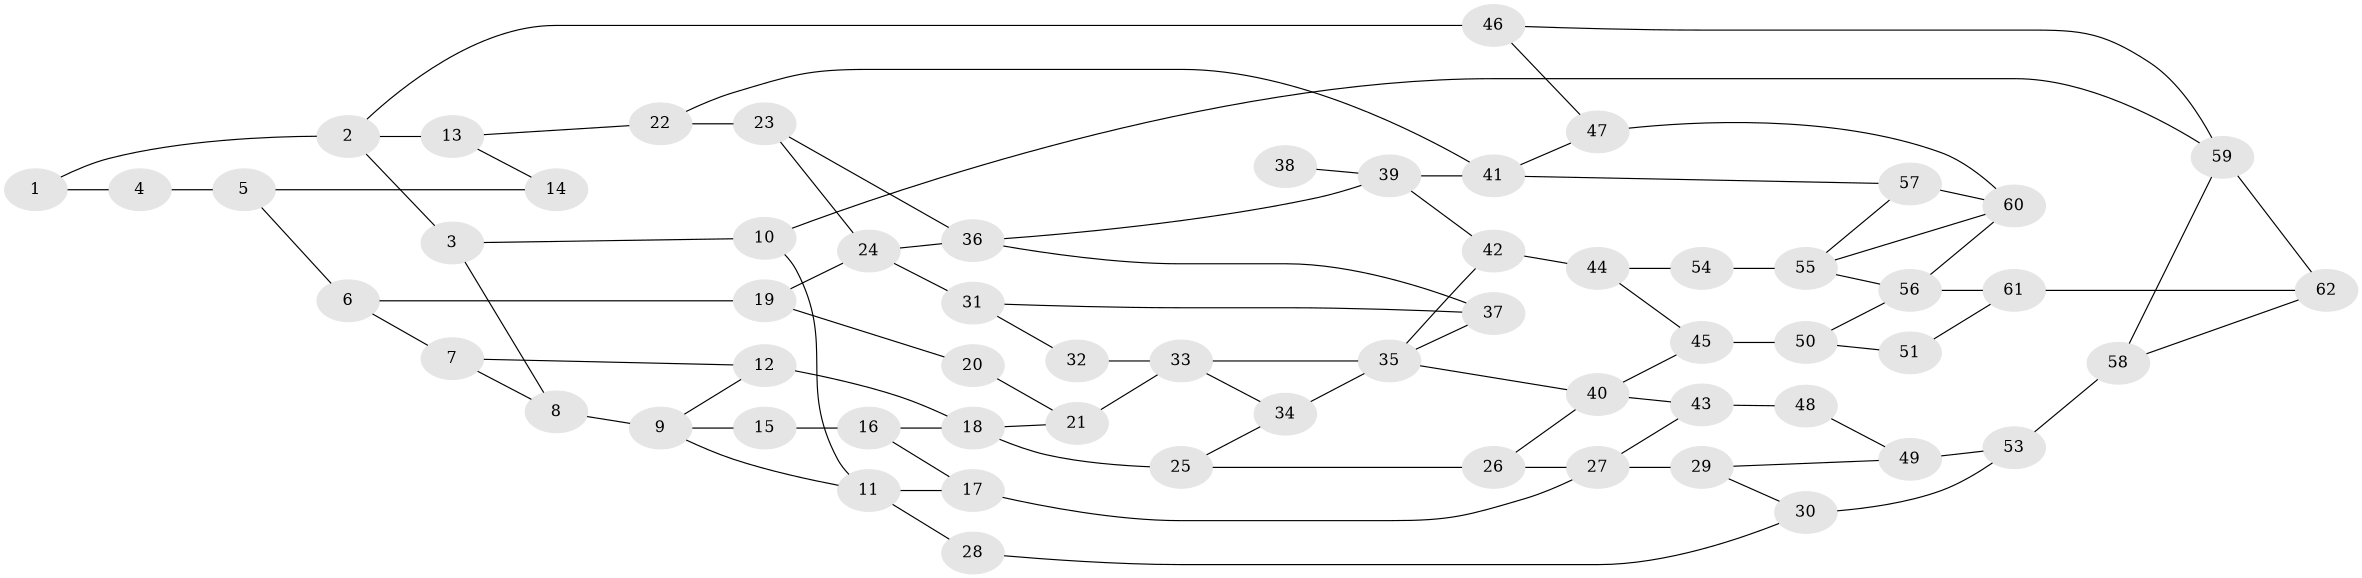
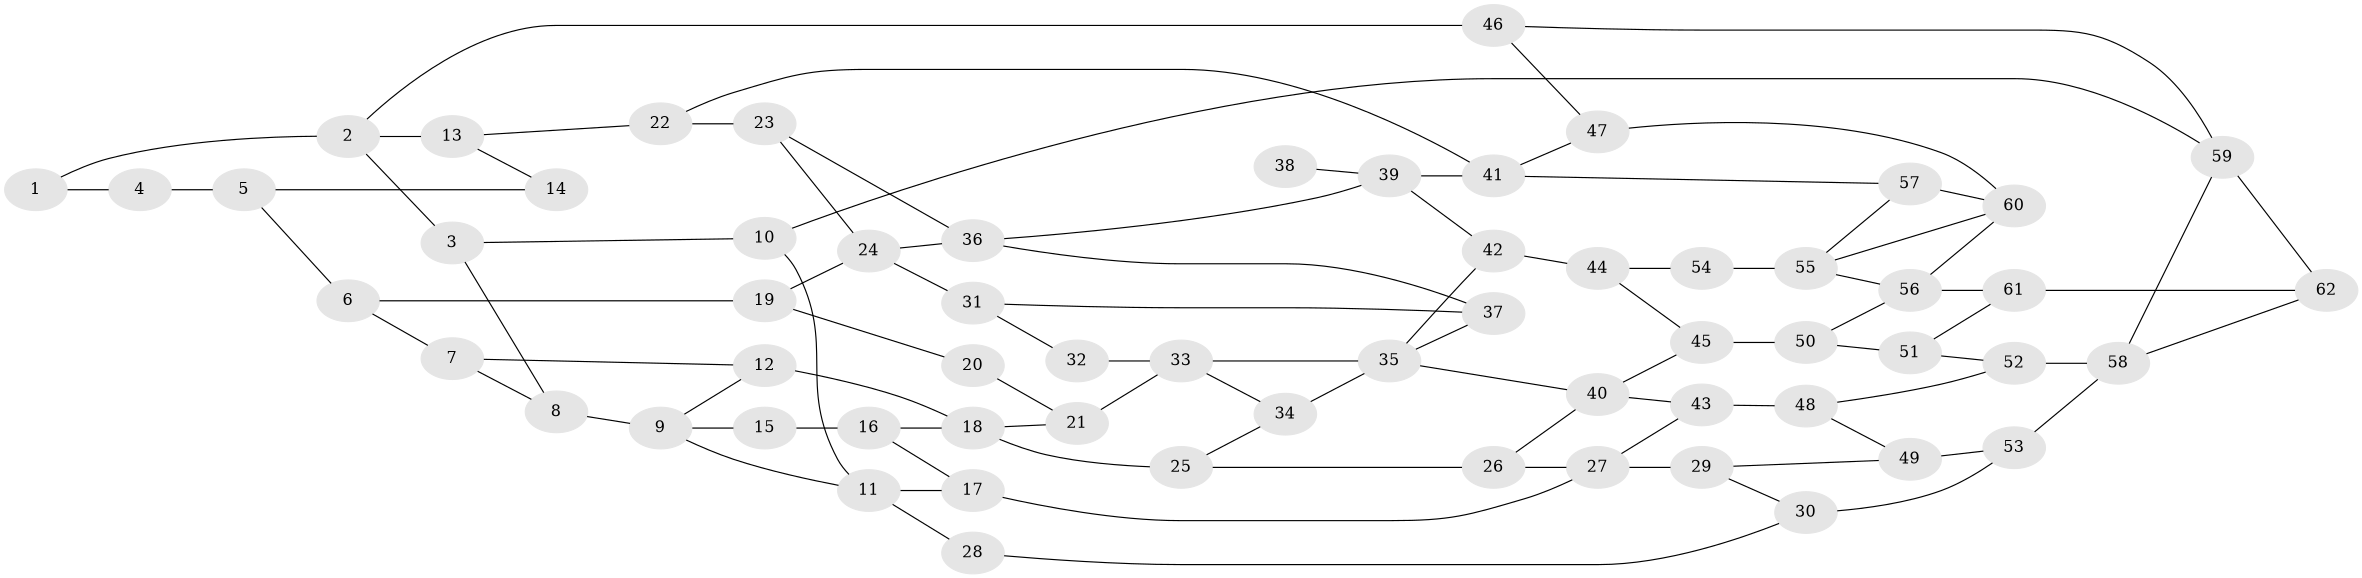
none -> (2014, 363)
